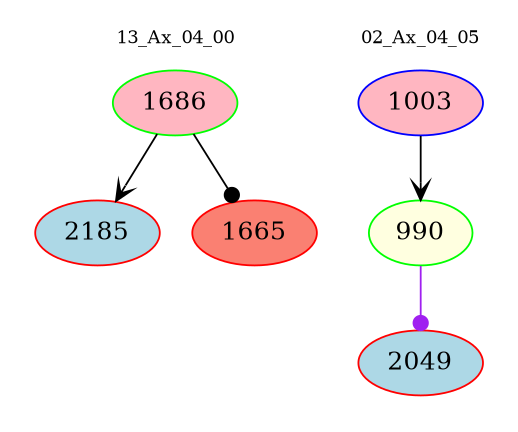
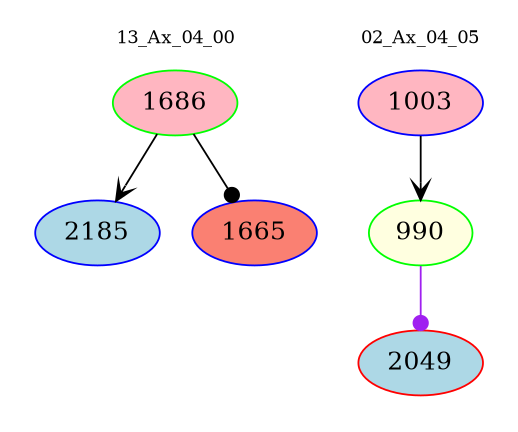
(98, 233) -> (98, 233)
(255, 233) -> (255, 233)
